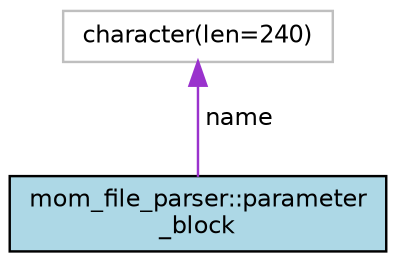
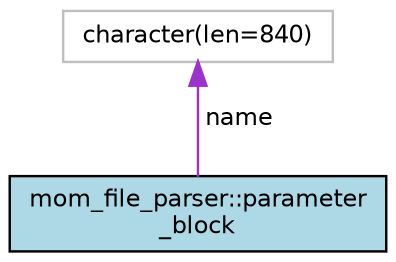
(198, 36) -> (198, 36)
